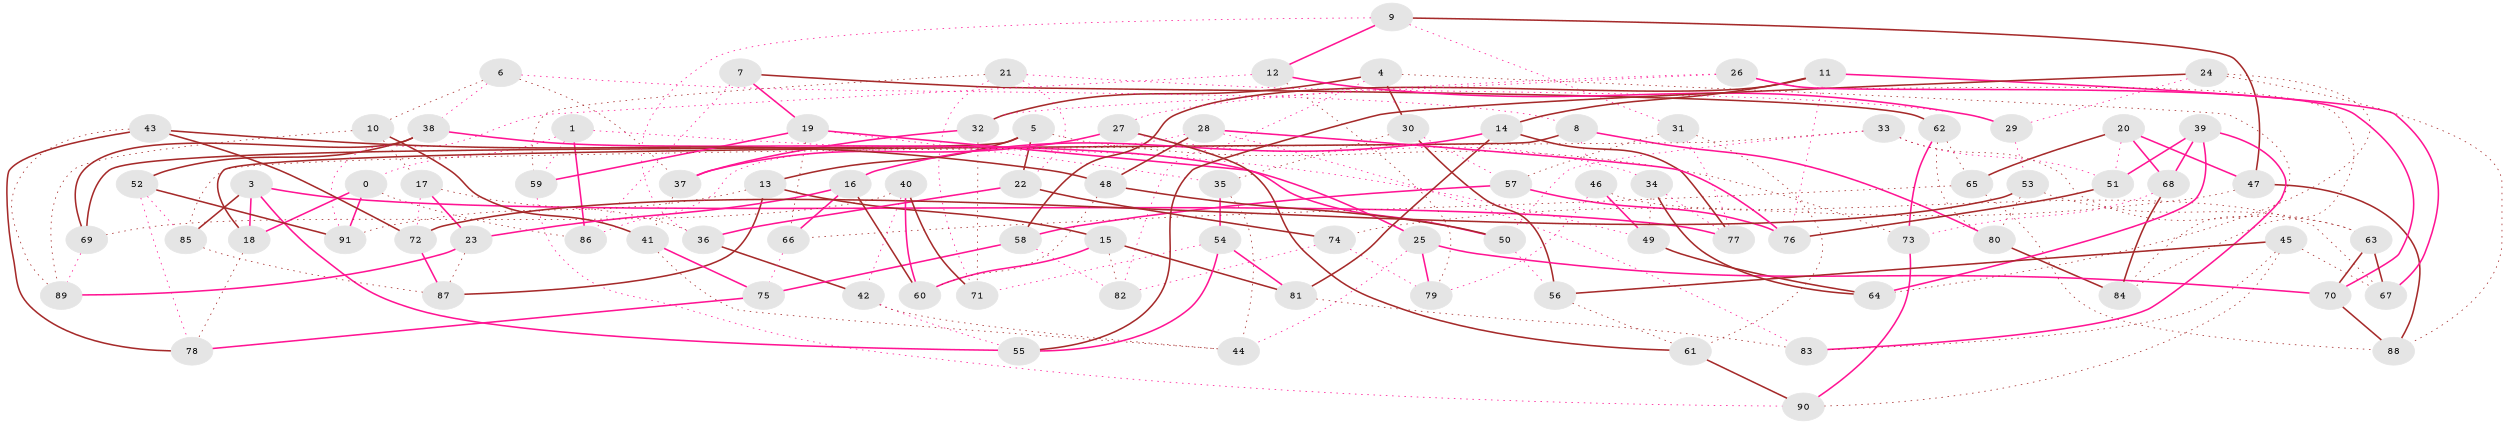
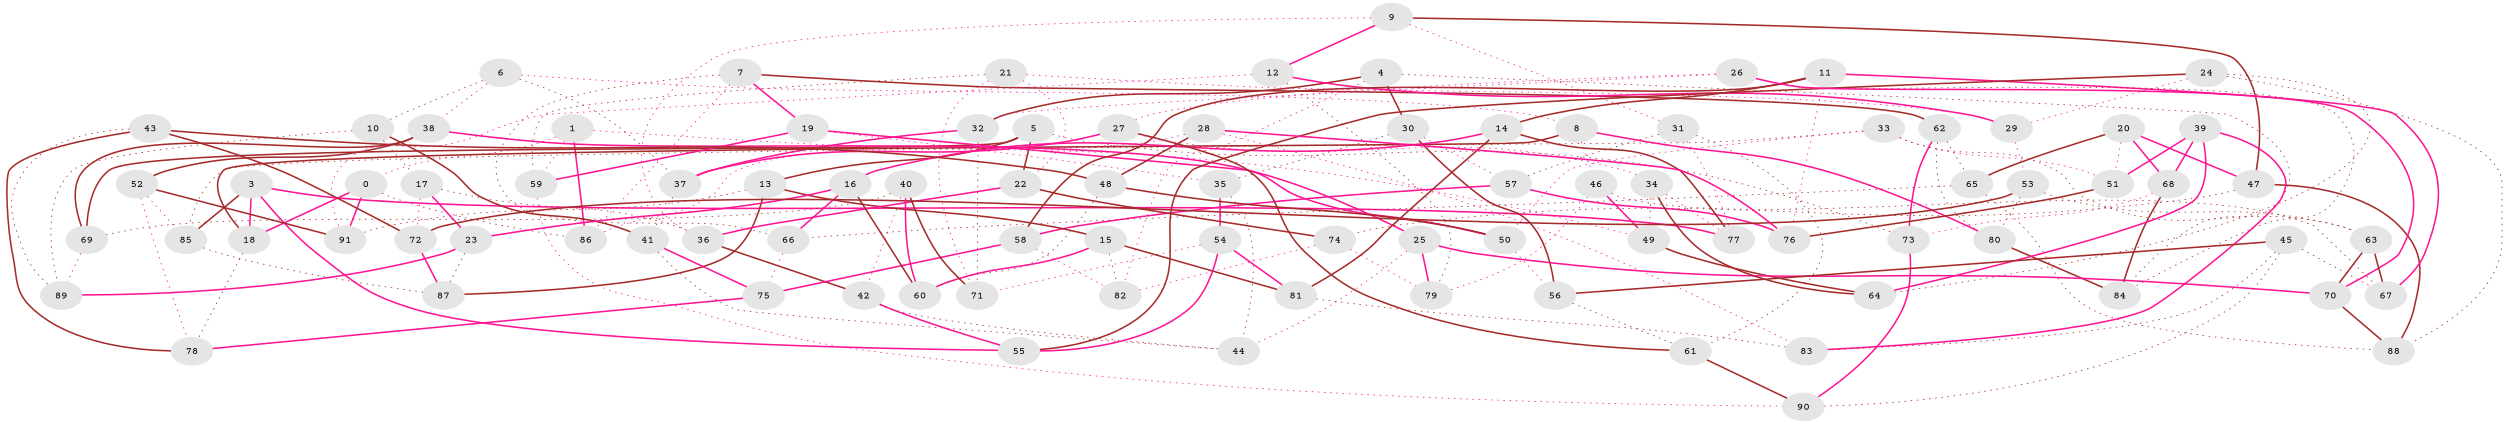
(798, 184) -> (501, 187)
(924, 321) -> (924, 321)
